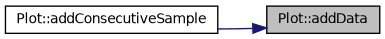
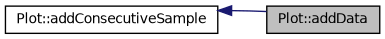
(235, 29) -> (249, 11)
